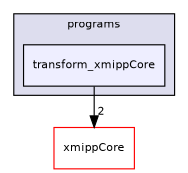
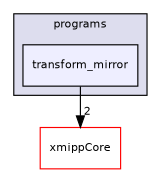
(94, 65) -> (80, 65)
